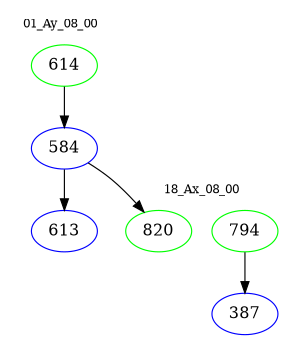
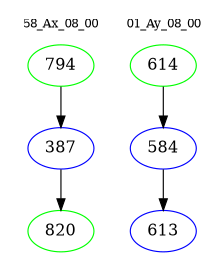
(202, 190) -> (61, 25)
(124, 191) -> (61, 184)
